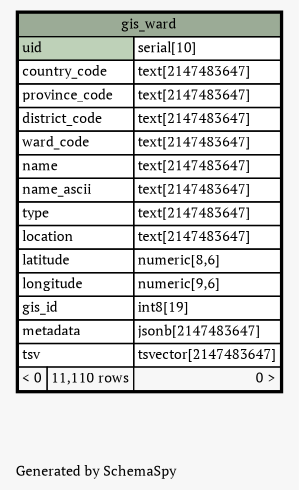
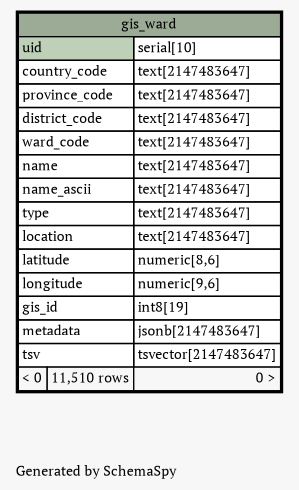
(90, 378) -> (90, 378)
